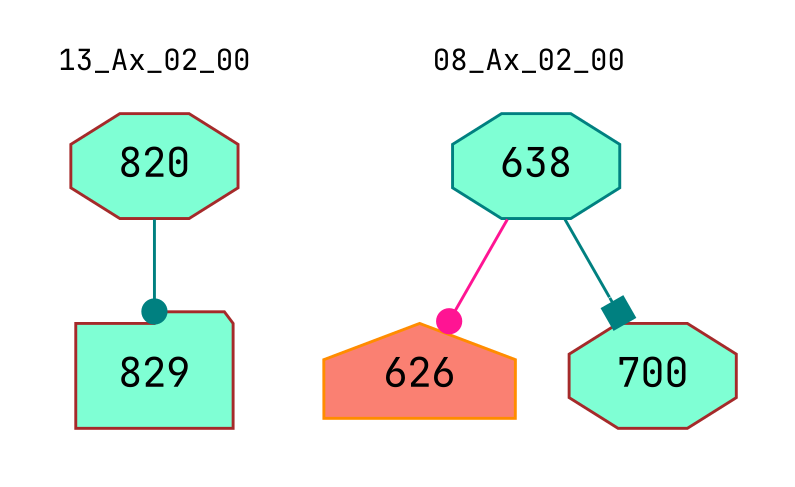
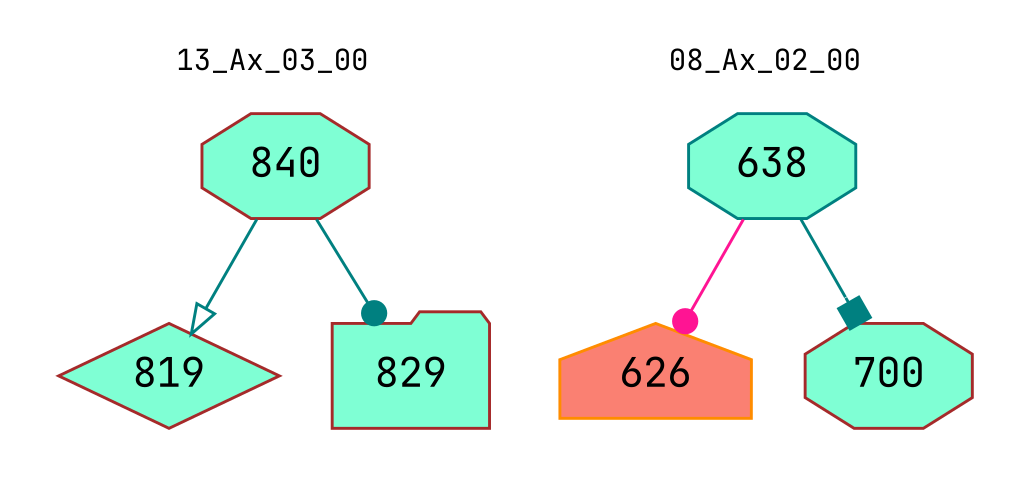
(156, 63) -> (274, 63)
(154, 166) -> (286, 166)
none -> (169, 376)
